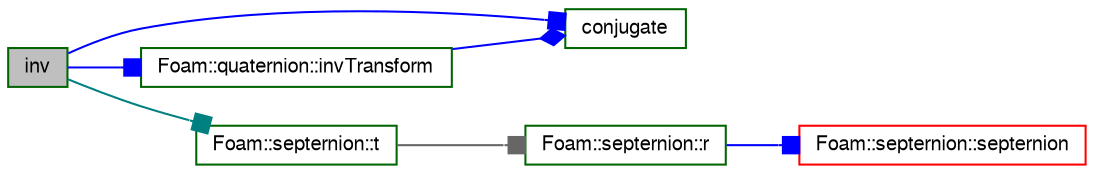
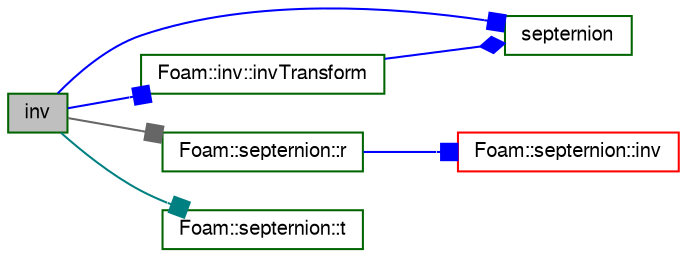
(626, 29) -> (568, 35)
(296, 67) -> (263, 74)
(450, 145) -> (105, 125)
(942, 145) -> (568, 152)
